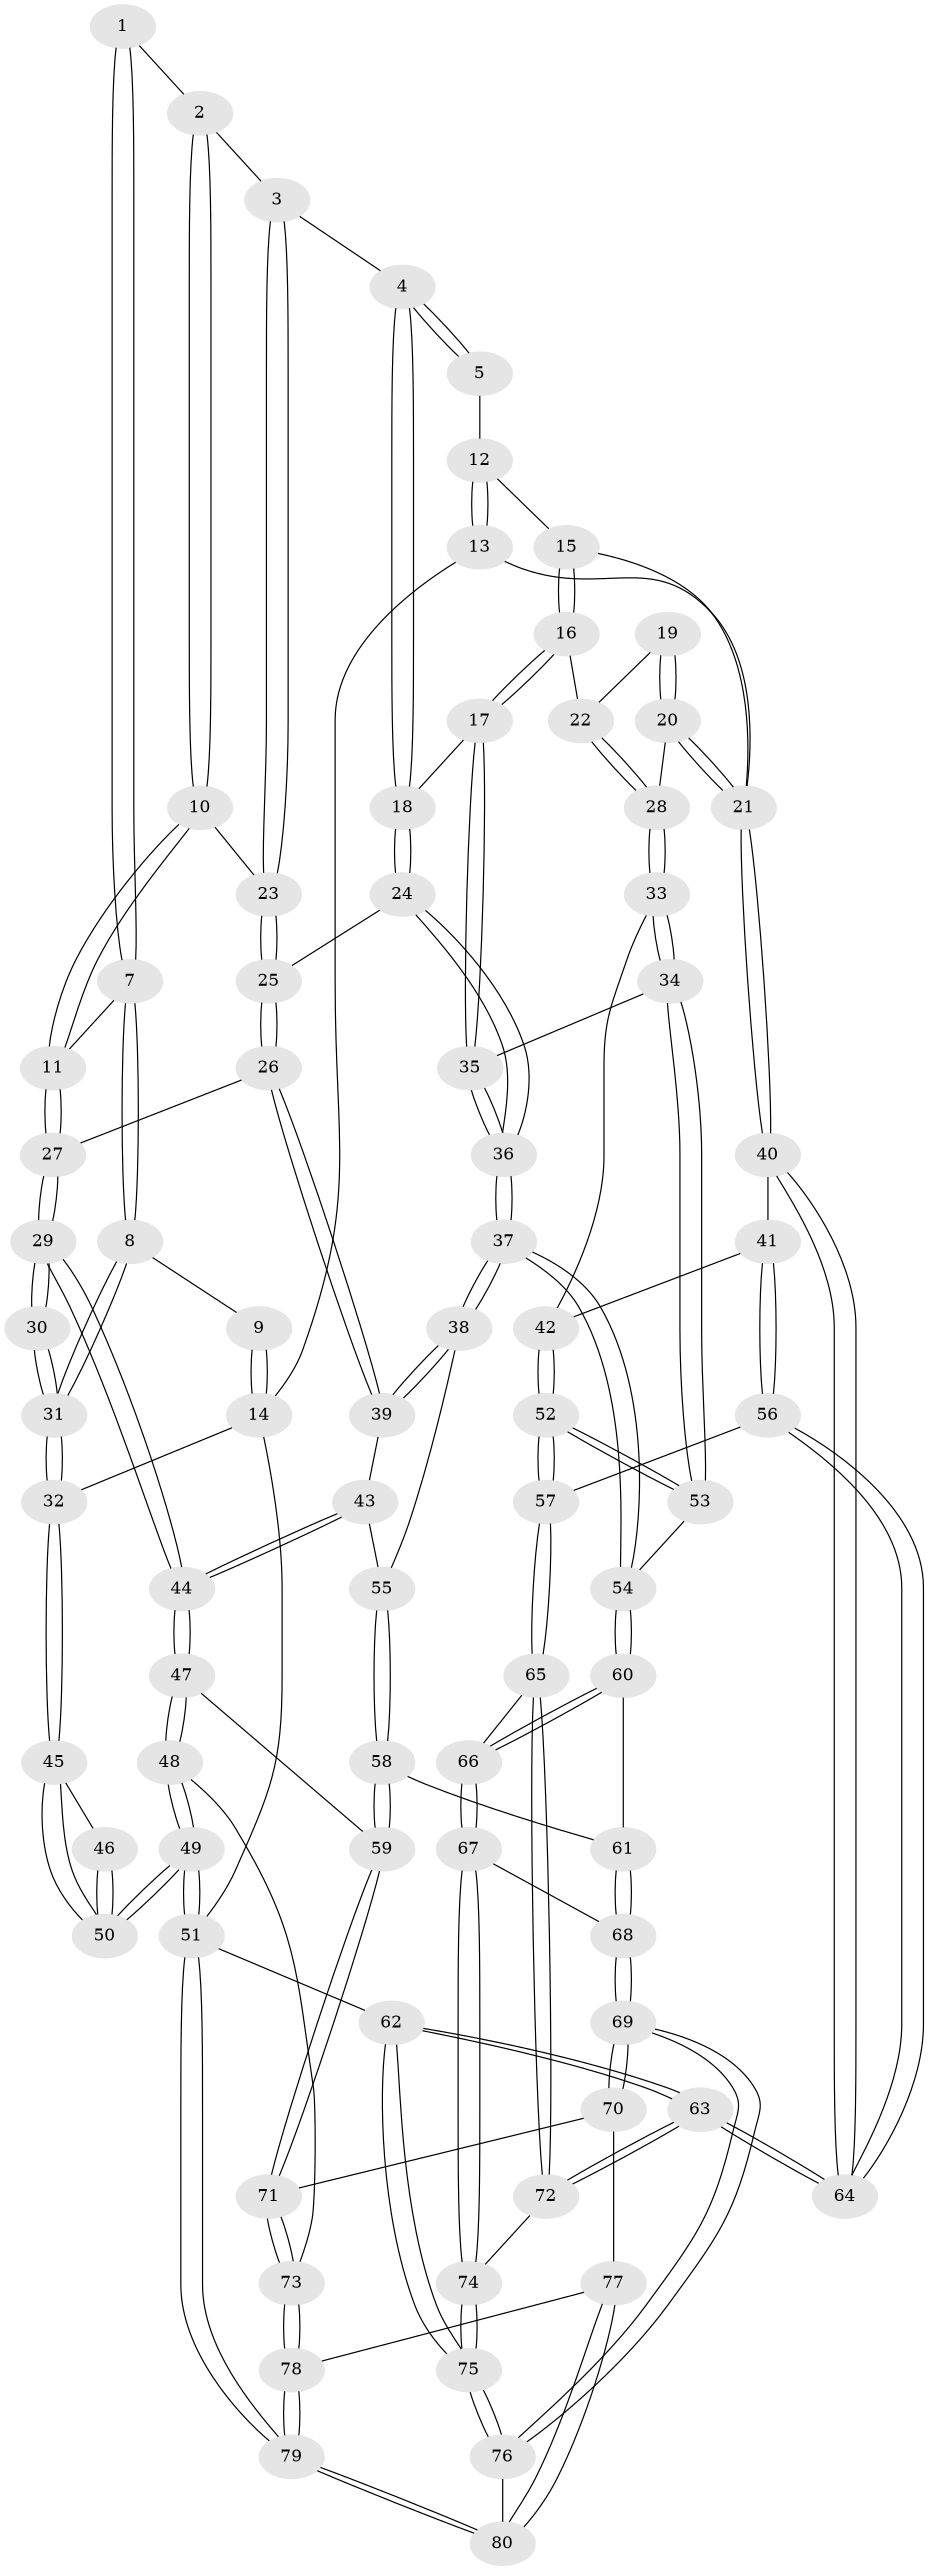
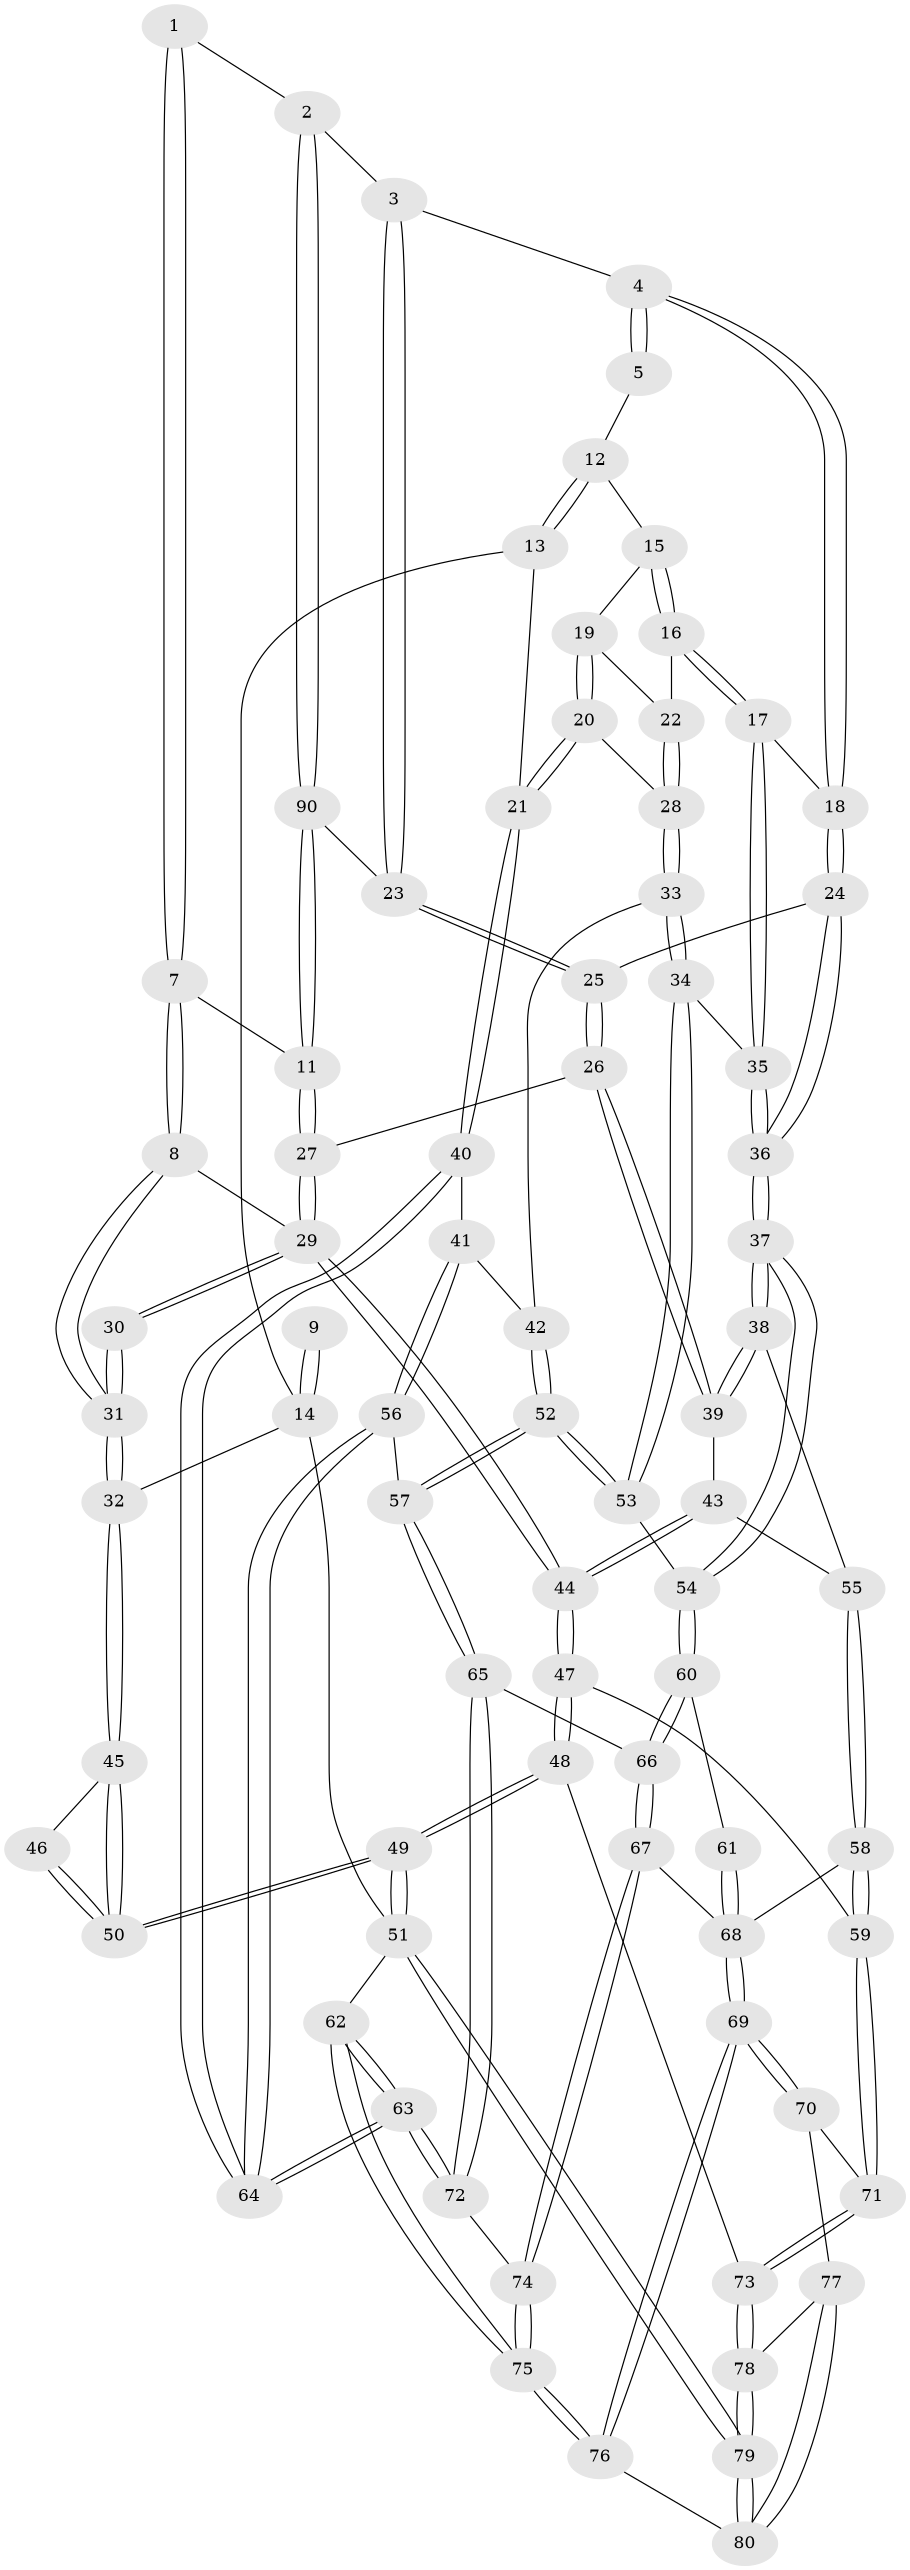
(725, 634) -> (620, 591)
(200, 808) -> (307, 808)
(195, 1285) -> (233, 1193)
(500, 1811) -> (796, 1893)
